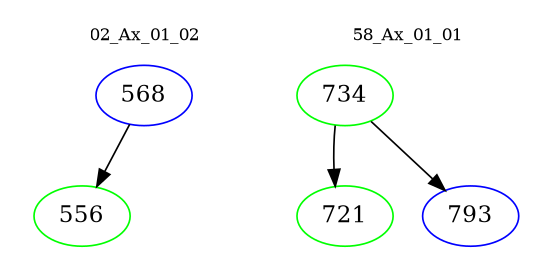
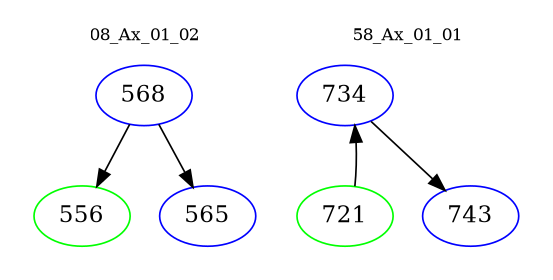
(145, 36) -> (145, 36)
(345, 95) -> (345, 95)
(334, 147) -> (356, 164)
none -> (208, 216)
(471, 216) -> (471, 216)
